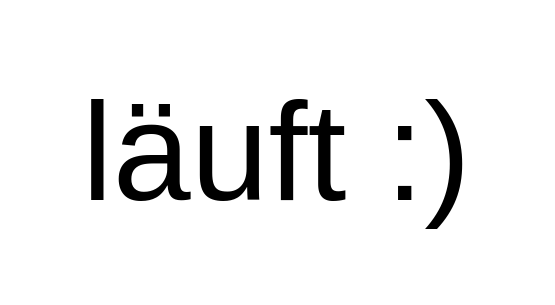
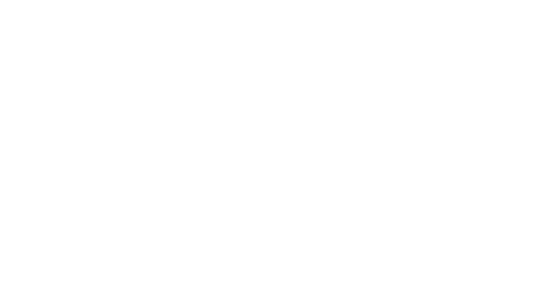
(276, 151) -> none
